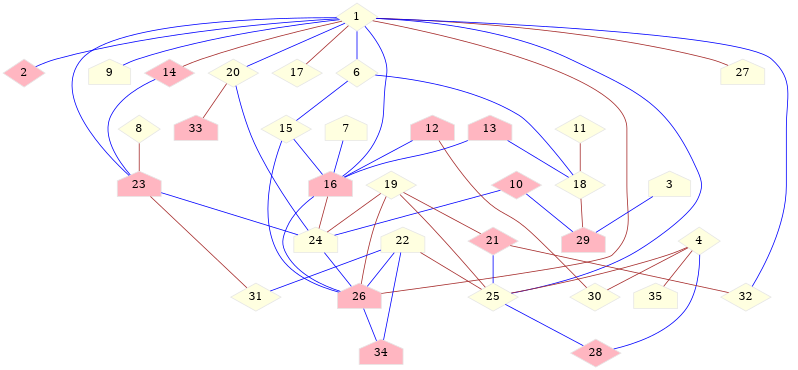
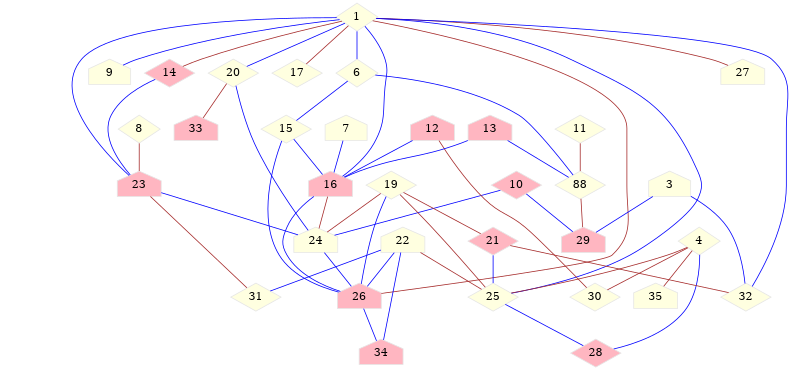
(24, 73) -> none
(580, 185) -> (580, 185)
none -> (730, 232)
(371, 239) -> (371, 239)
